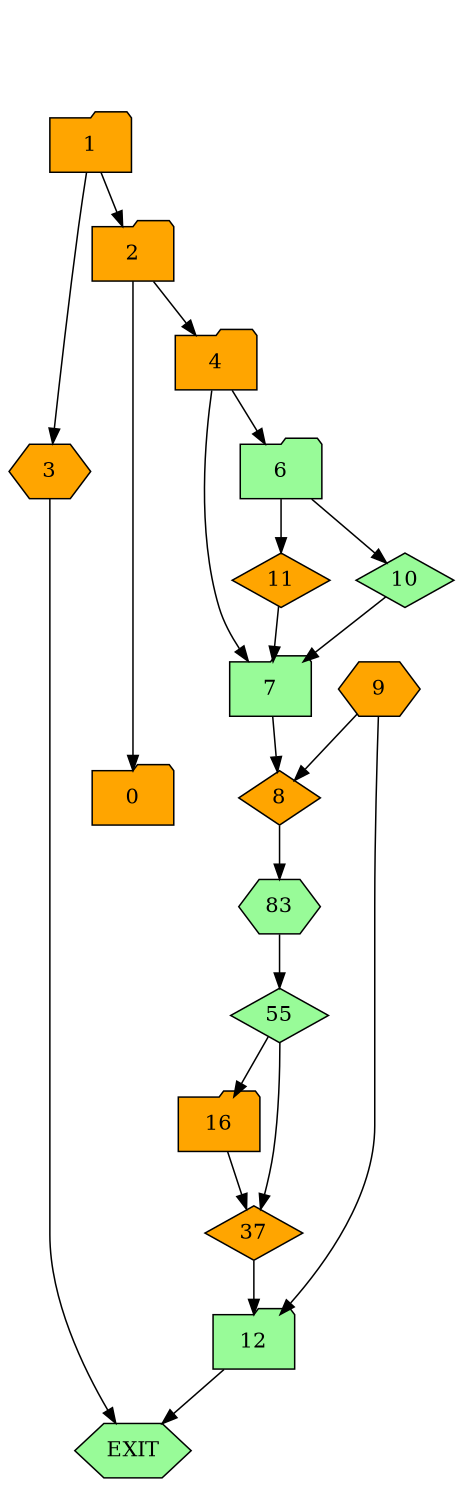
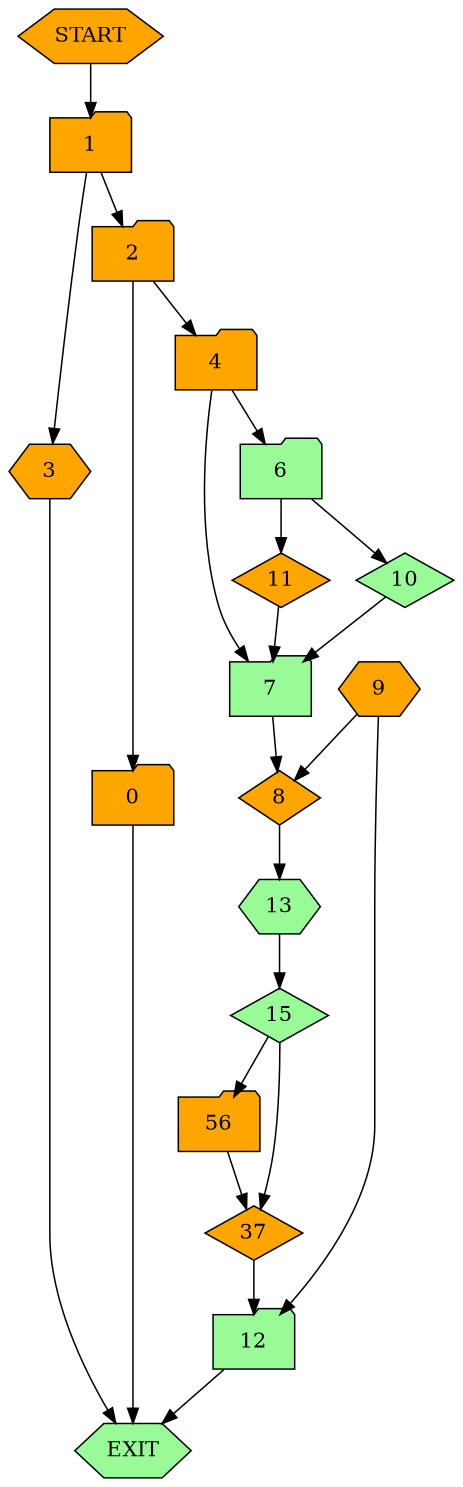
none -> (91, 36)
(280, 907) -> (280, 907)
(280, 1015) -> (280, 1015)
none -> (133, 1117)
(219, 1124) -> (219, 1124)
